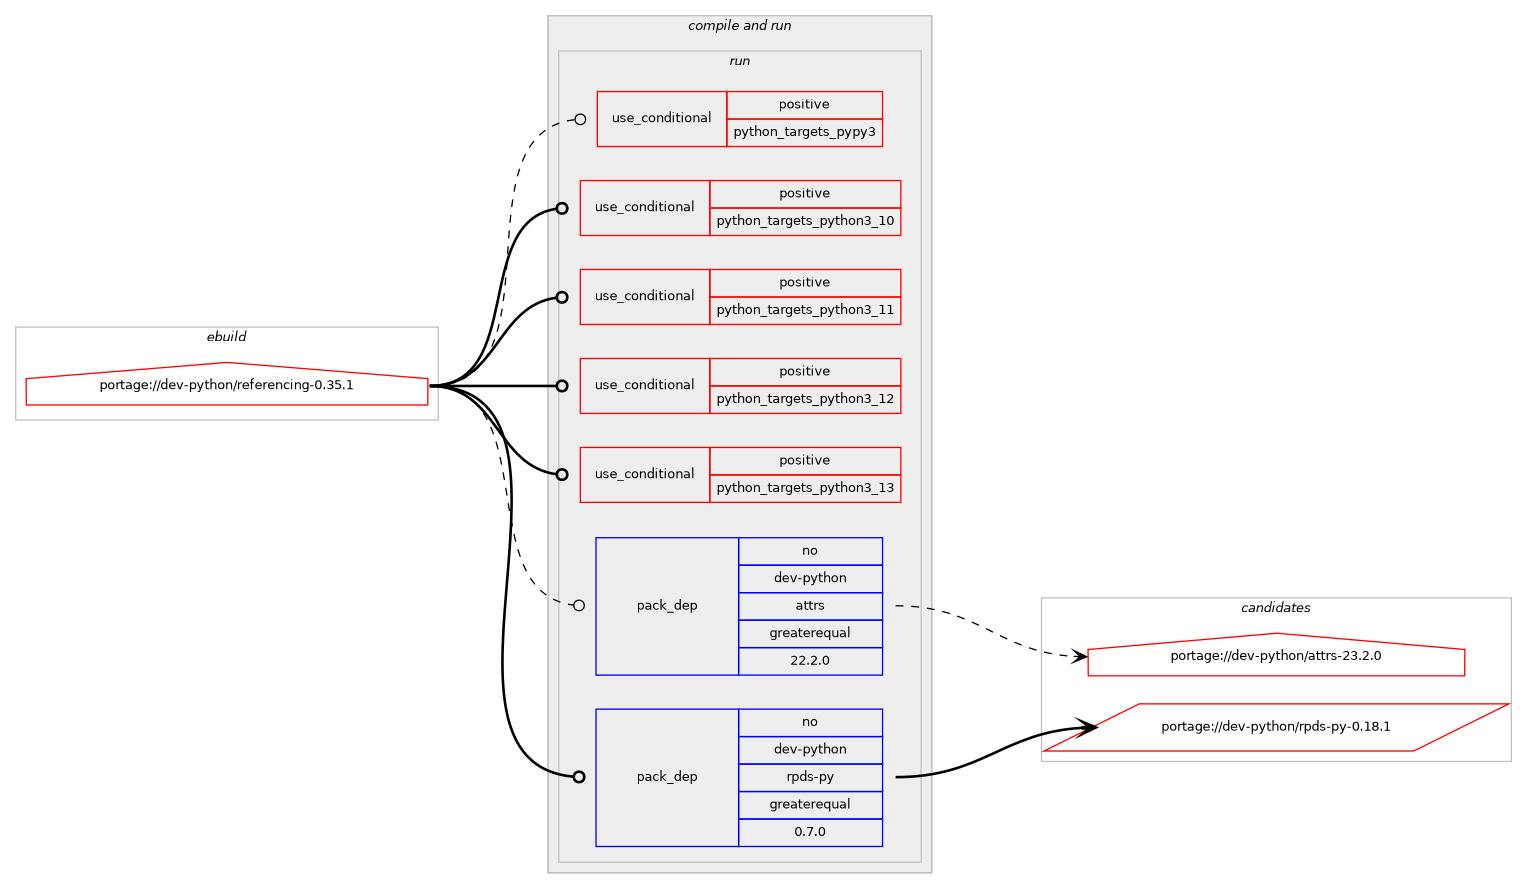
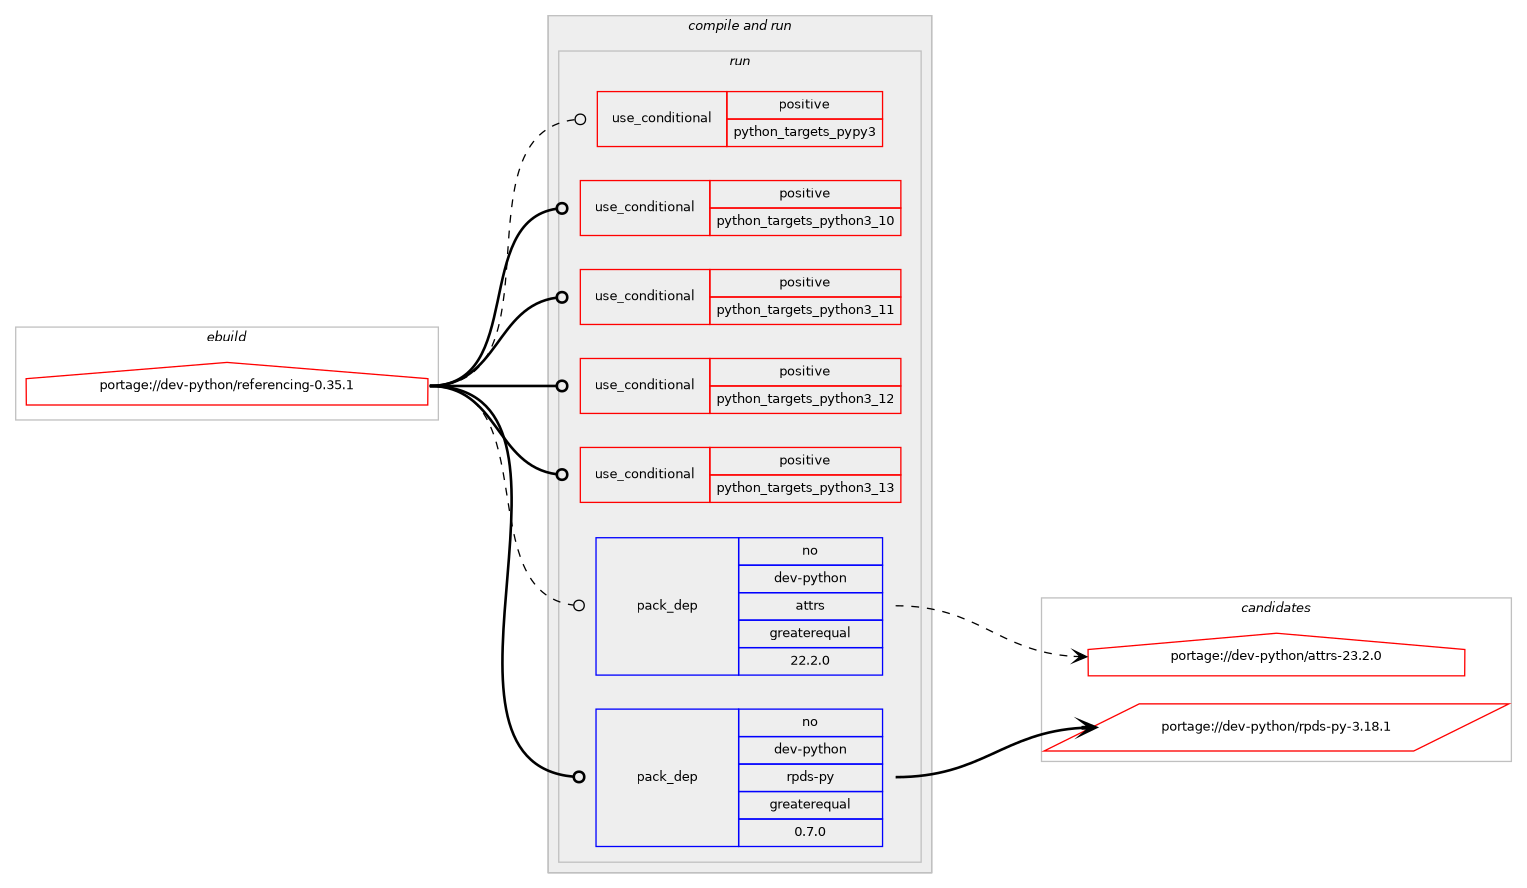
(1276, 727) -> (1276, 727)
